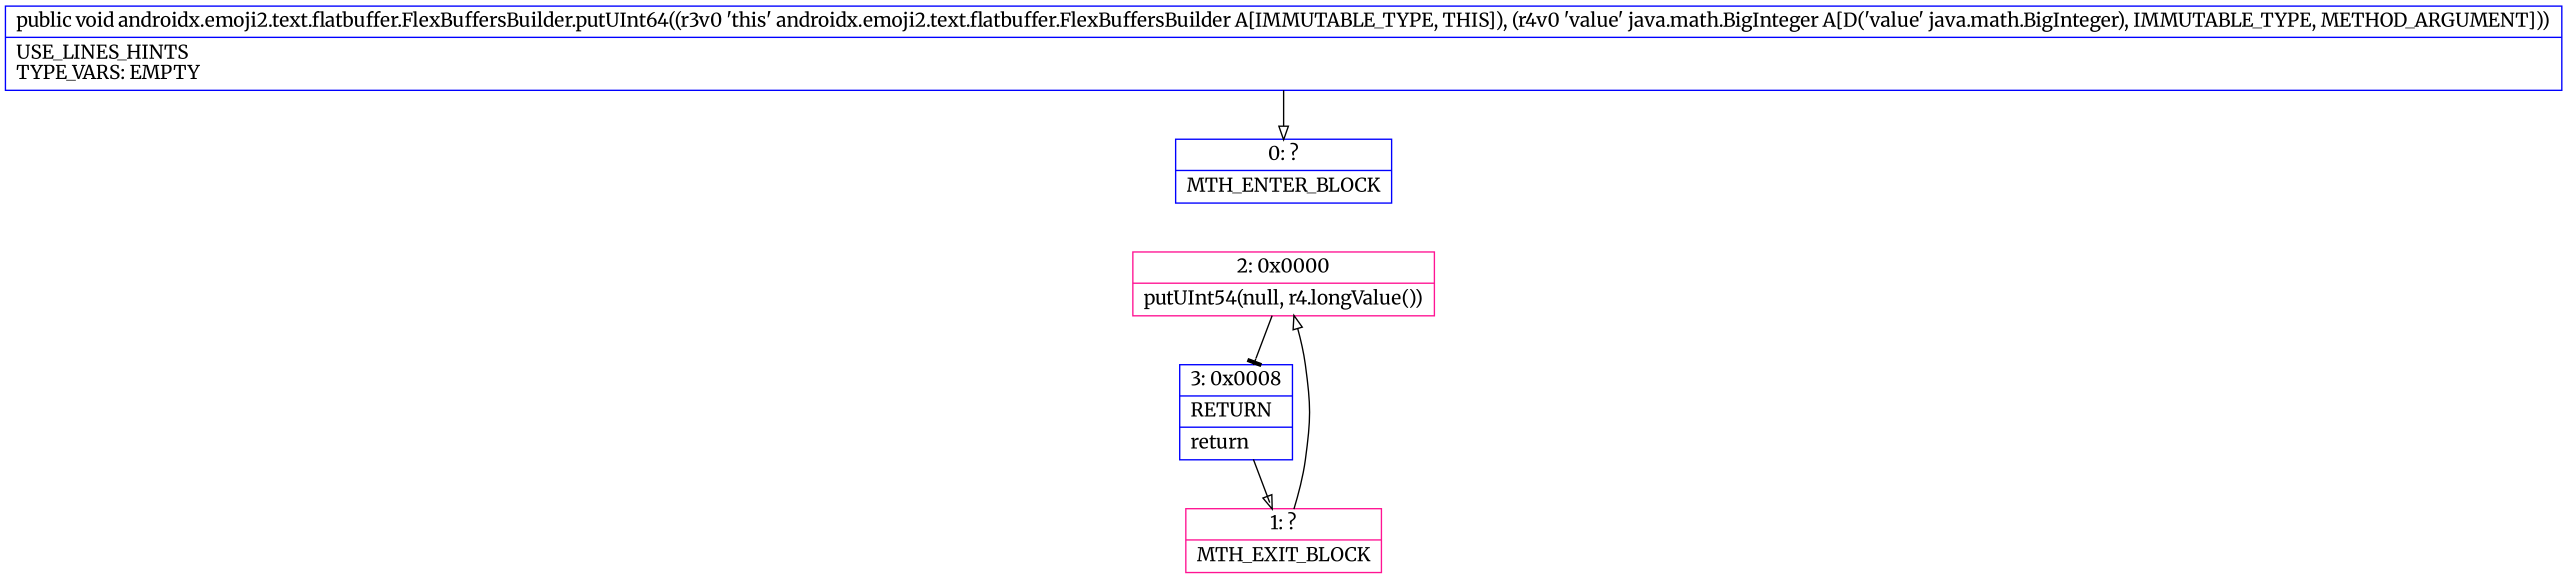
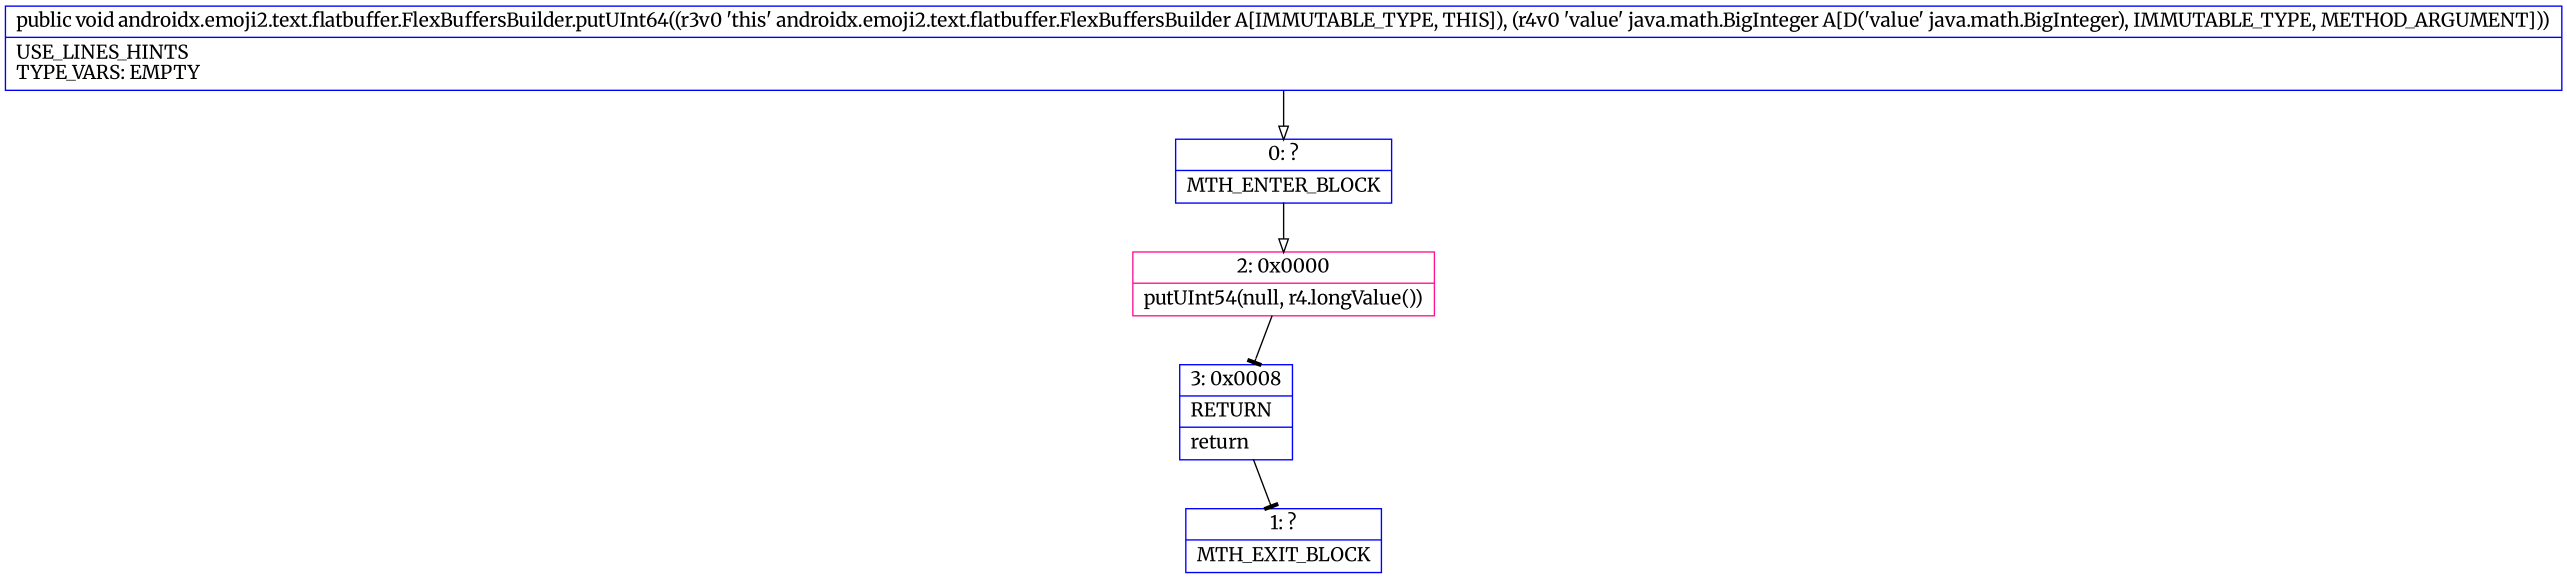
(1309, 419) -> (1284, 221)
(1262, 481) -> (1262, 481)
(1284, 541) -> (1284, 541)
